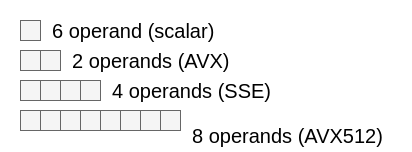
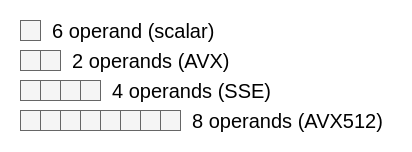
(291, 136) -> (291, 121)
